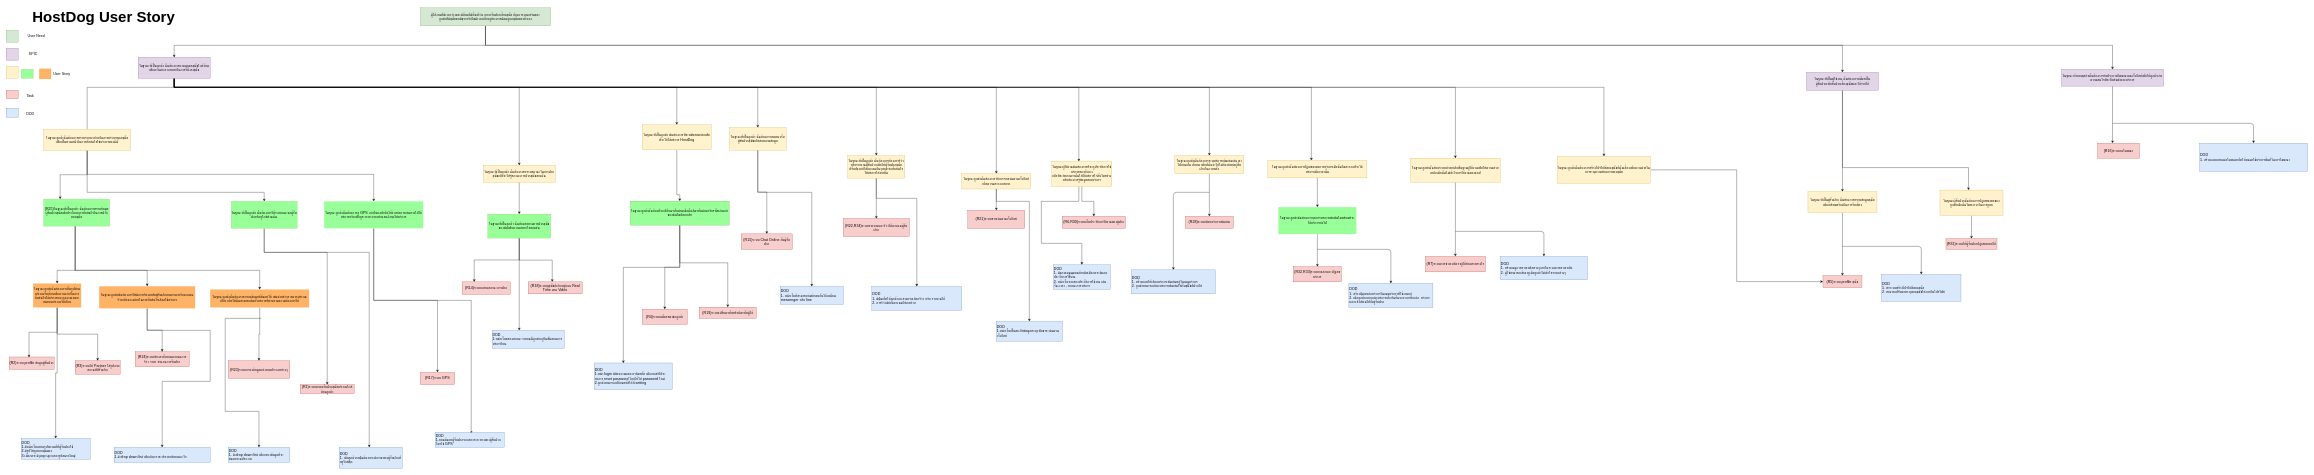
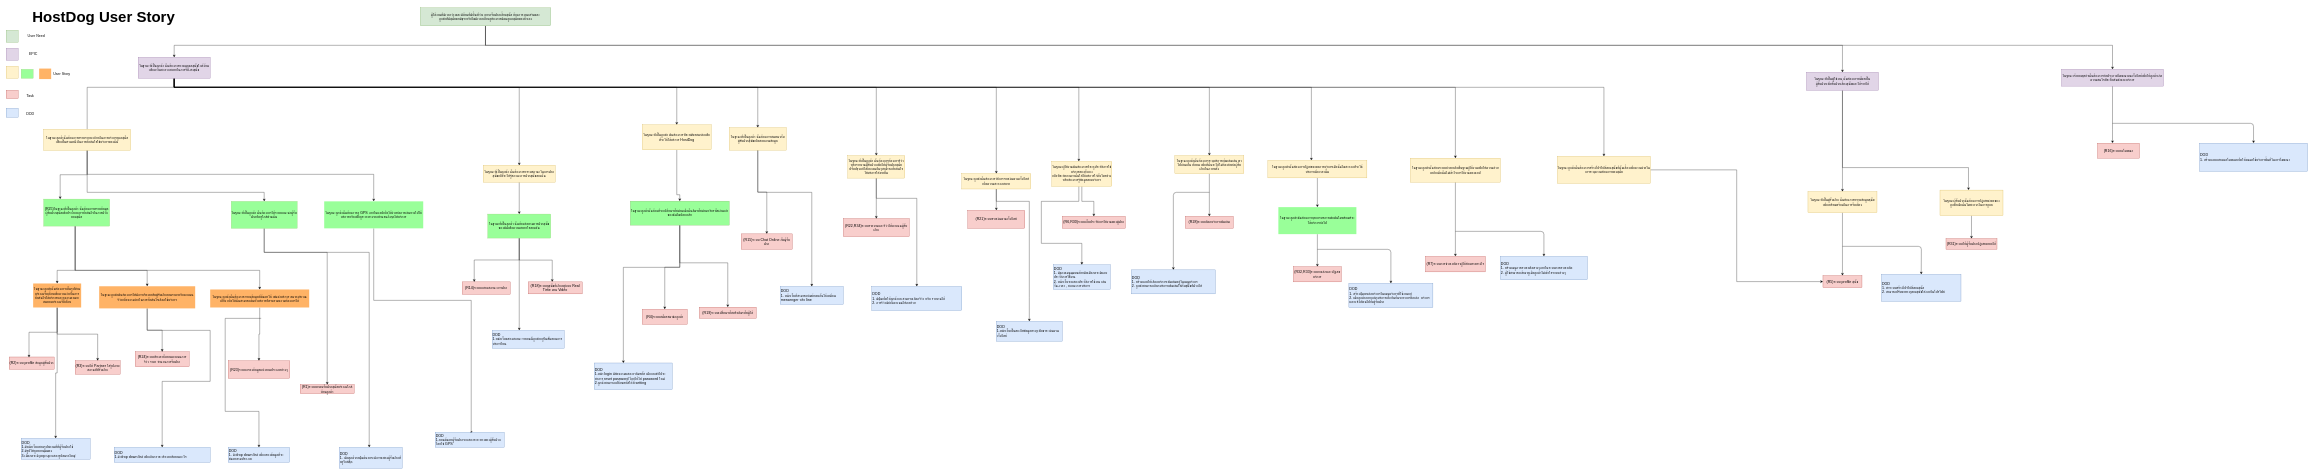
(437, 369) -> none
(437, 378) -> none
